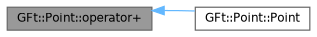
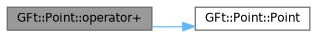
(180, 11) -> (167, 27)
